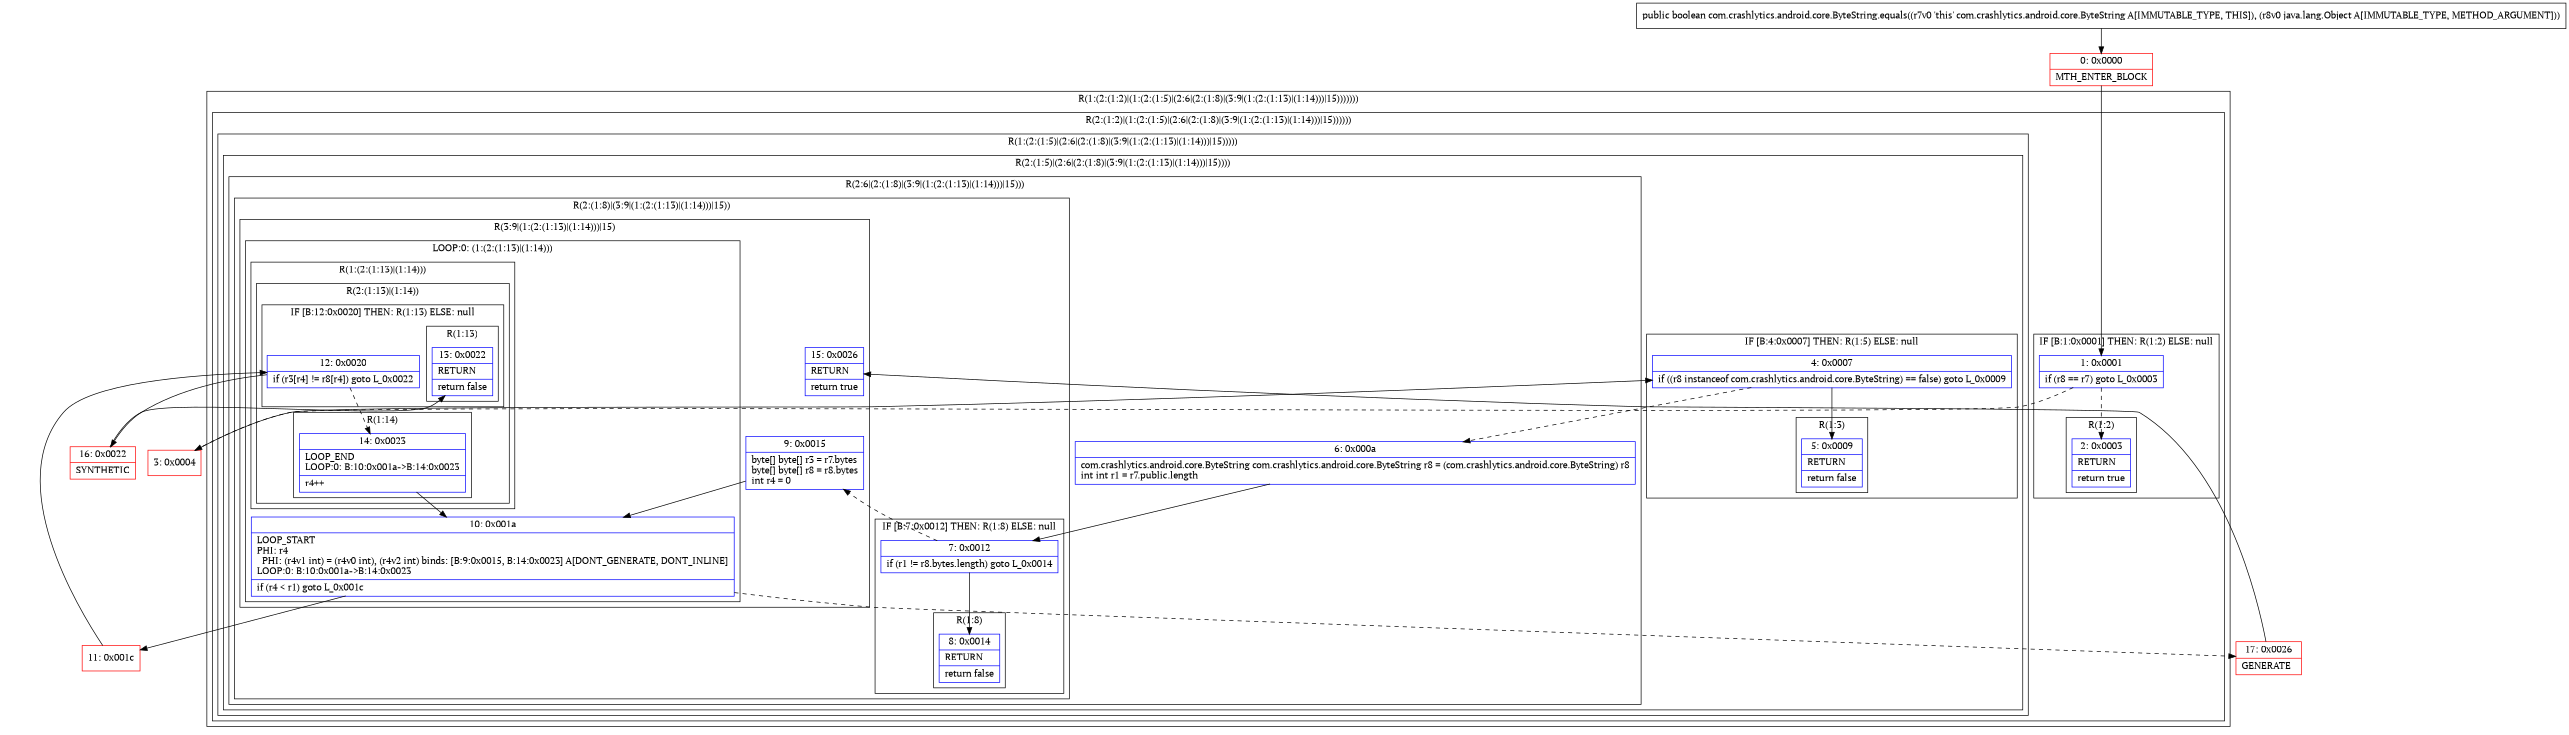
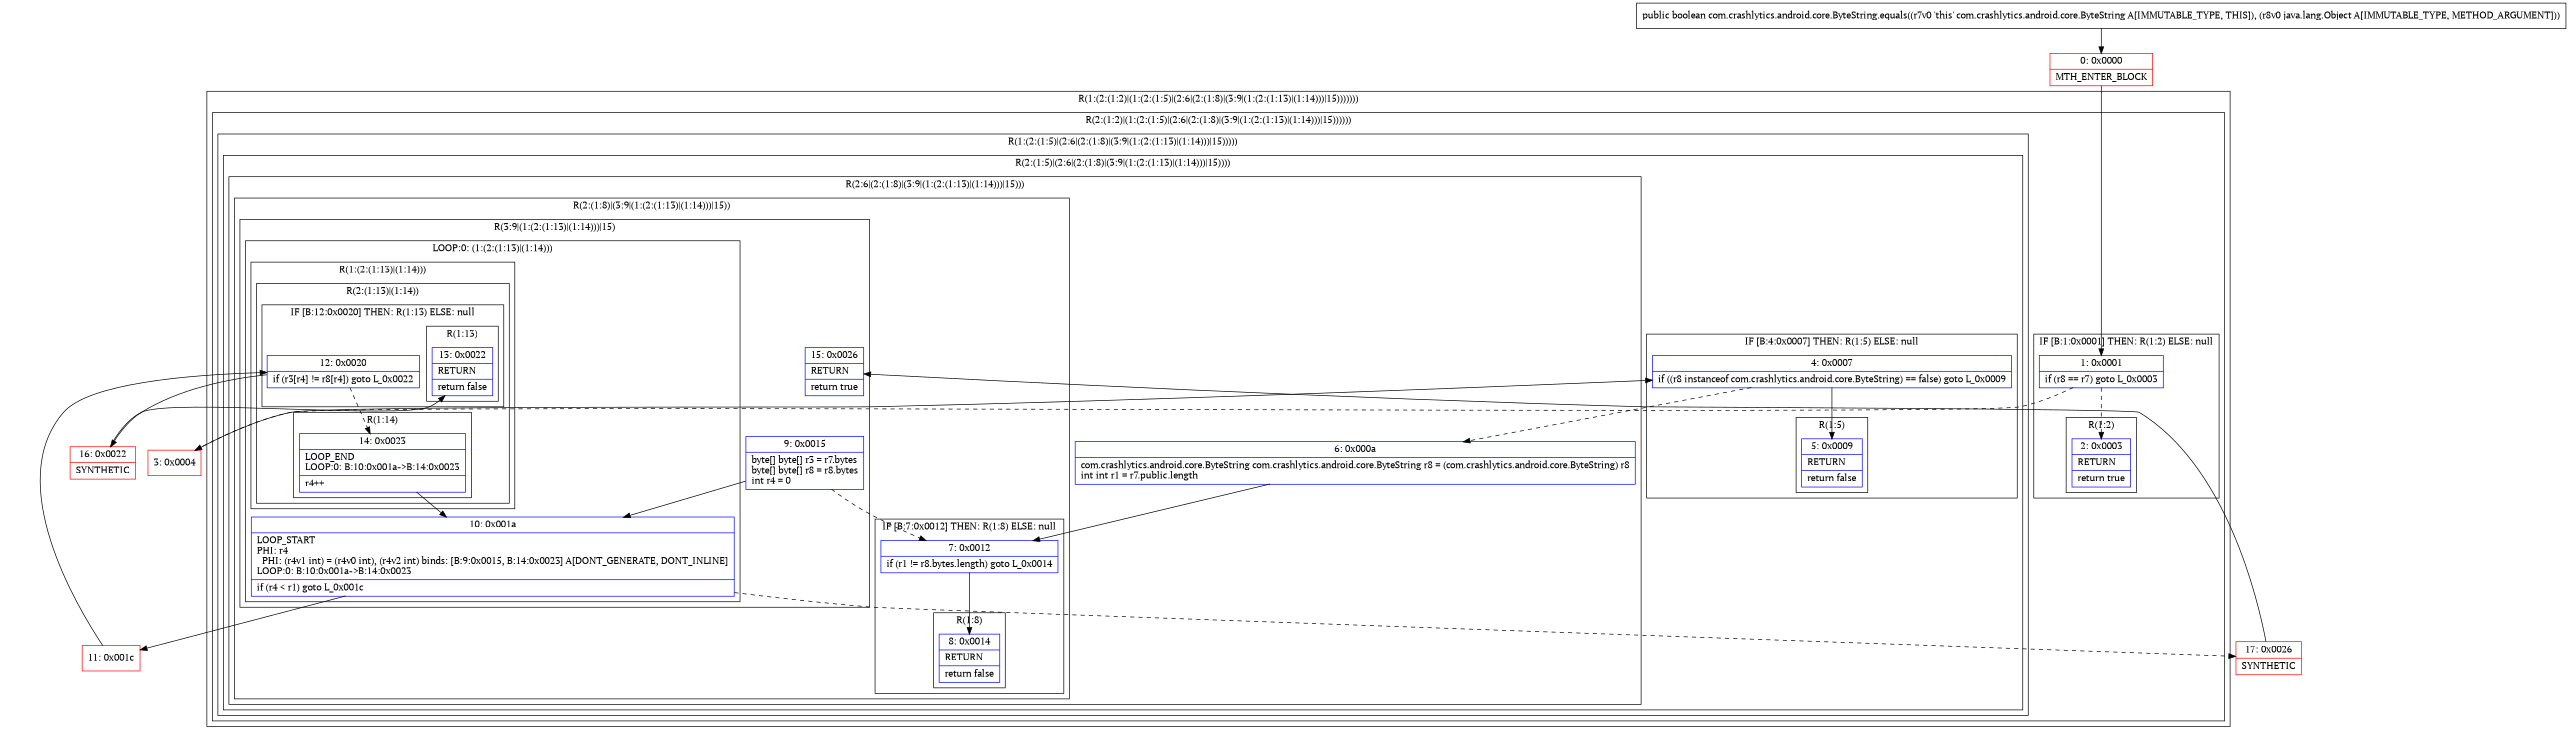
(1832, 425) -> (1832, 425)
(901, 524) -> (865, 511)
(2266, 666) -> (2269, 666)
